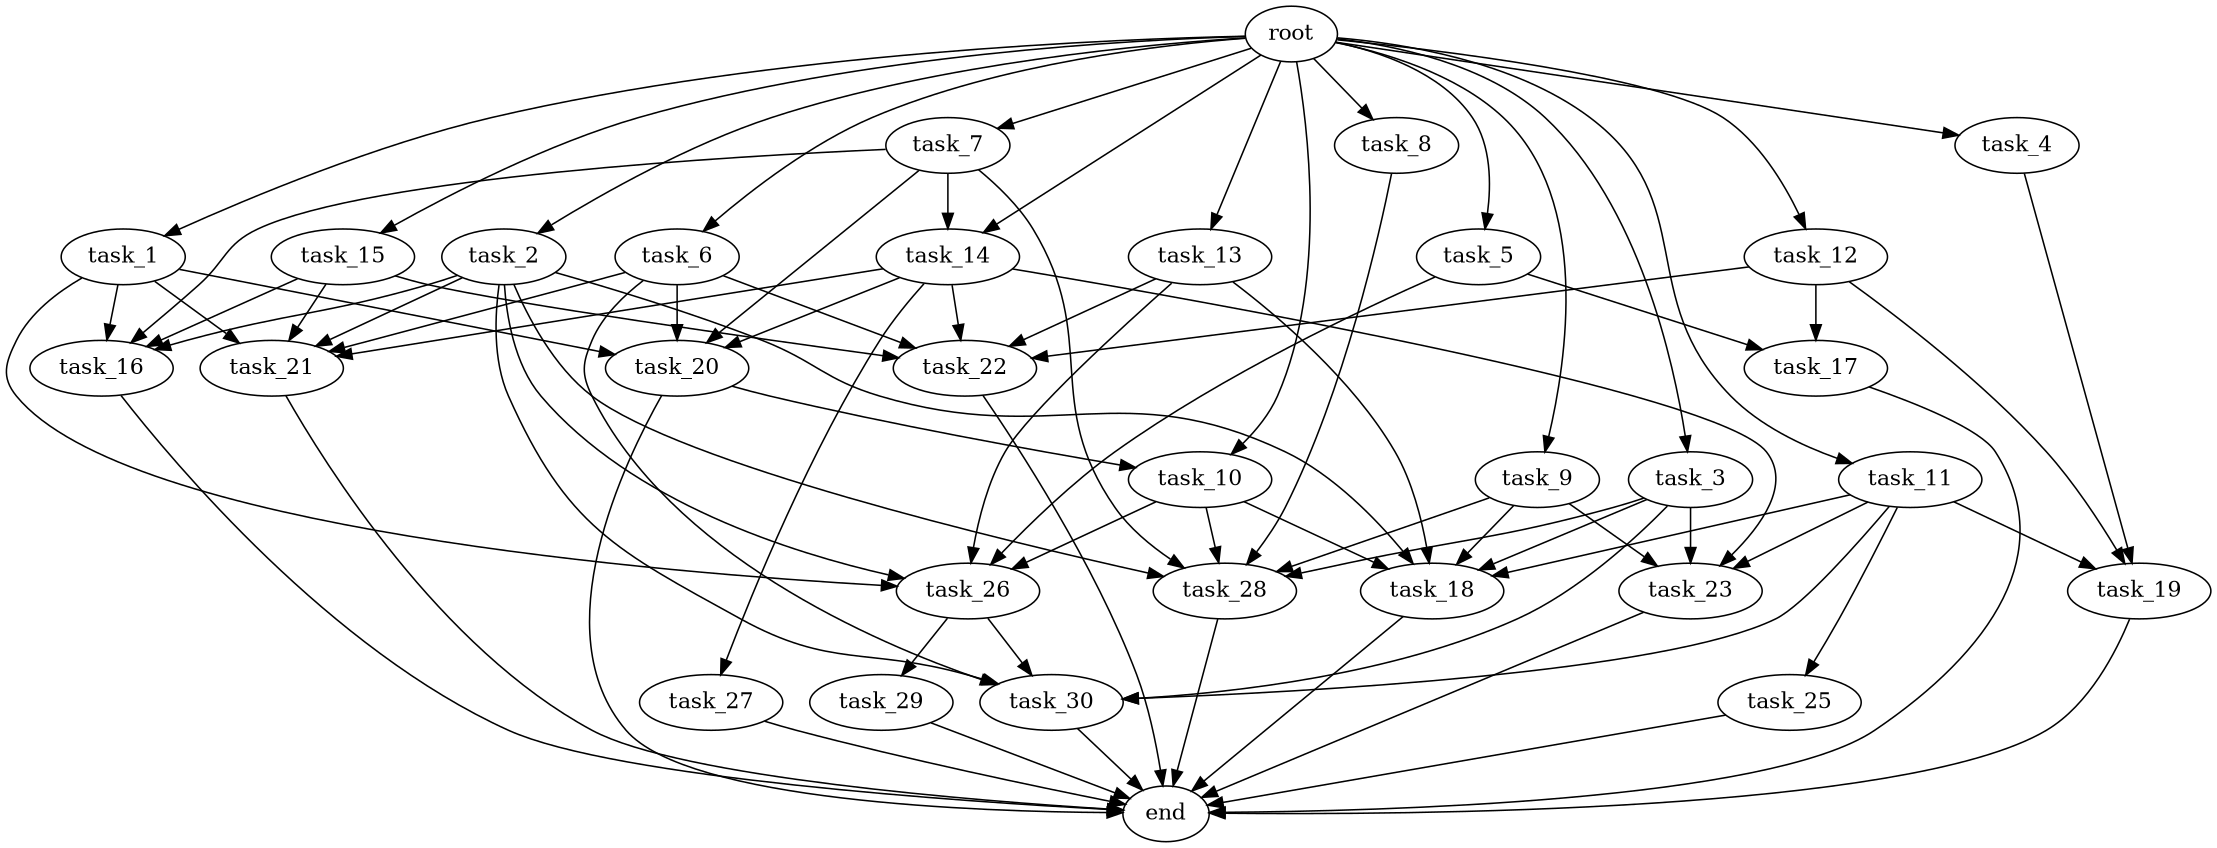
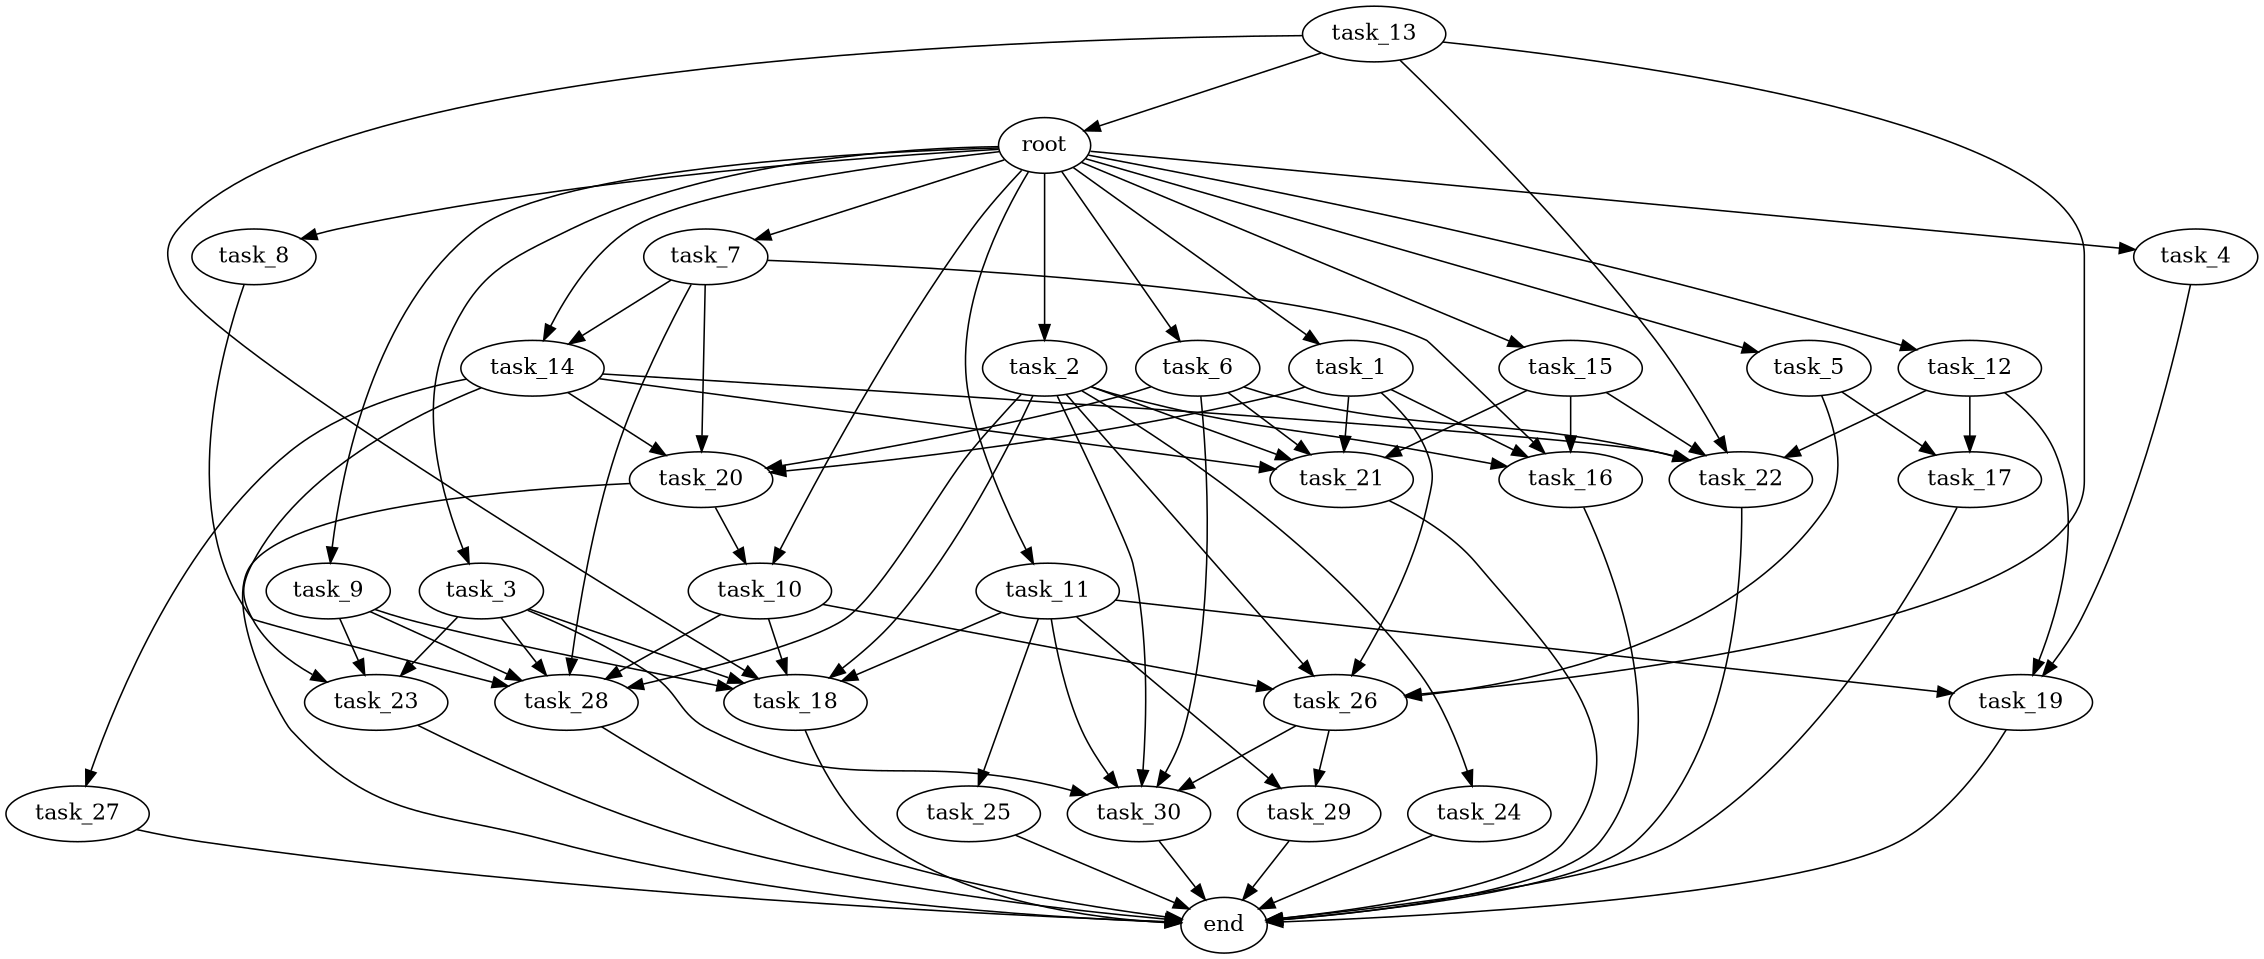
(1249, 138) -> (1210, 89)
(1808, 532) -> (1173, 698)
none -> (1479, 814)
